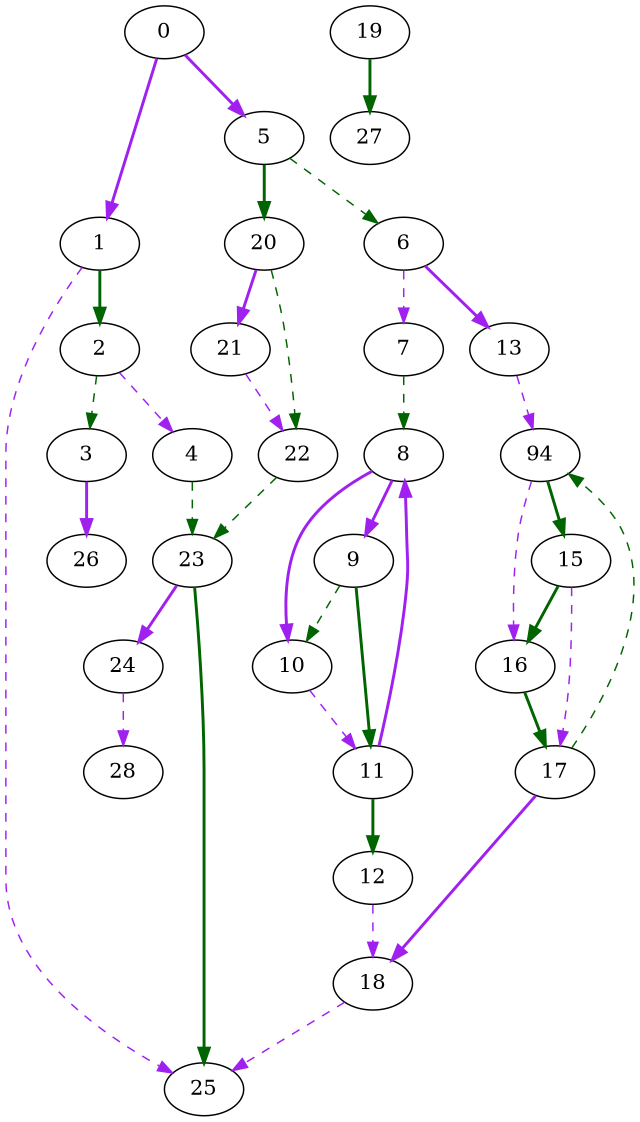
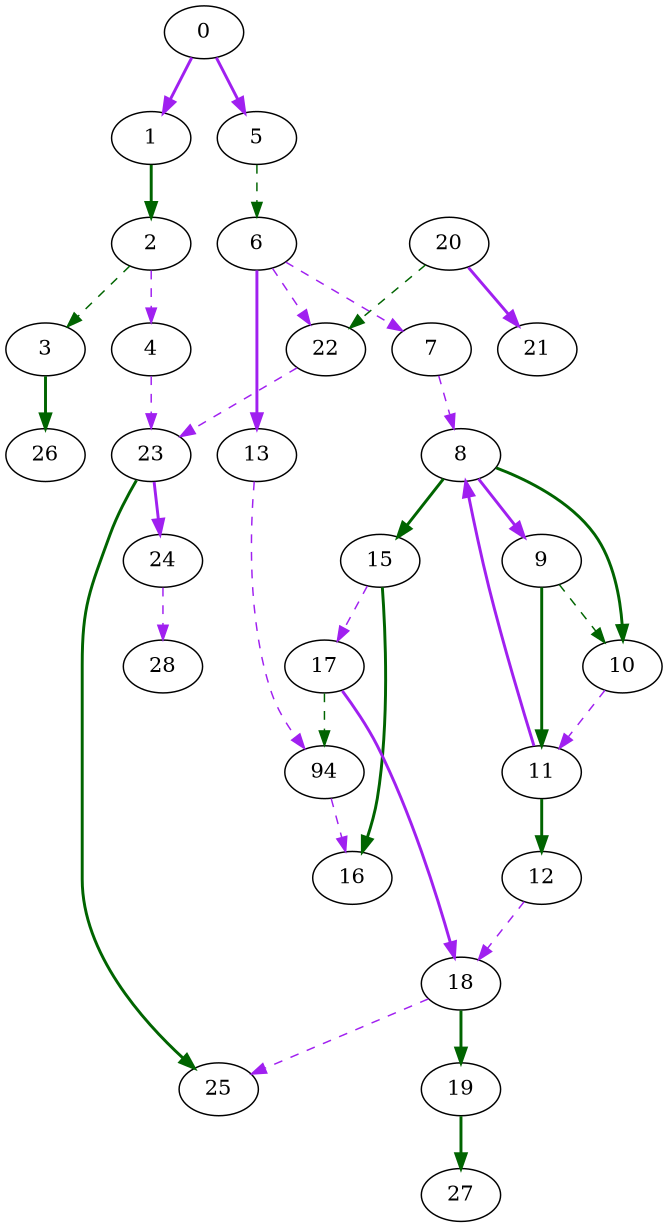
(264, 184) -> none
(404, 395) -> (444, 395)
(260, 396) -> (287, 290)
(87, 501) -> (46, 395)
(192, 501) -> (151, 395)
(554, 501) -> (425, 502)
(251, 503) -> (245, 398)
(302, 533) -> (587, 525)
(6, 691) -> none
(532, 712) -> none
none -> (461, 1029)
